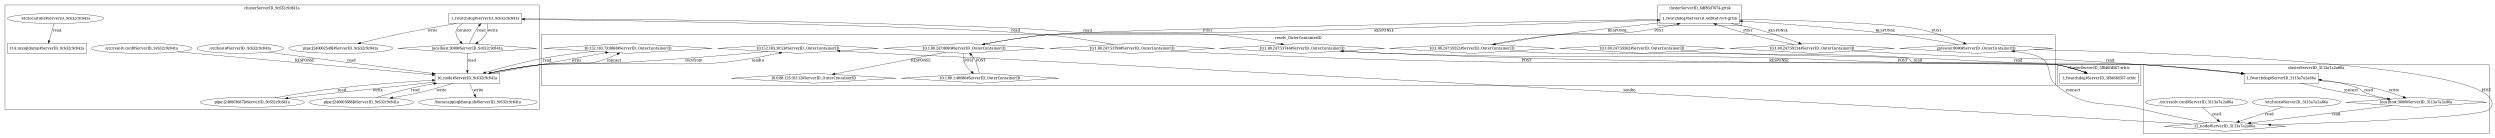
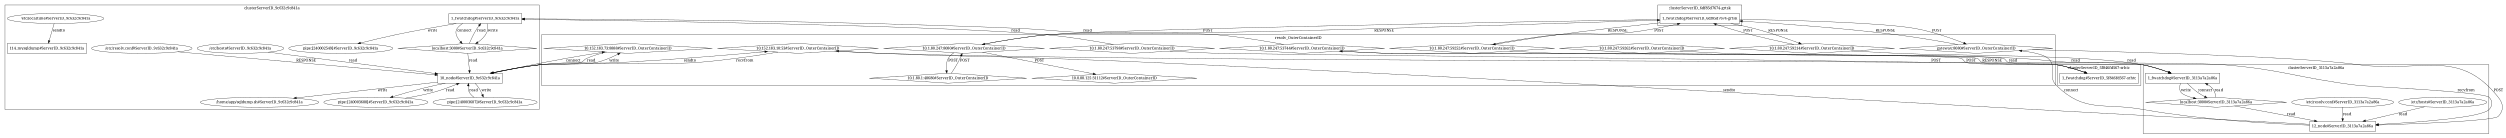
(902, 24) -> (905, 24)
(57, 31) -> (59, 31)
(921, 60) -> (1039, 60)
none -> (1726, 61)
(2225, 126) -> (2343, 126)
